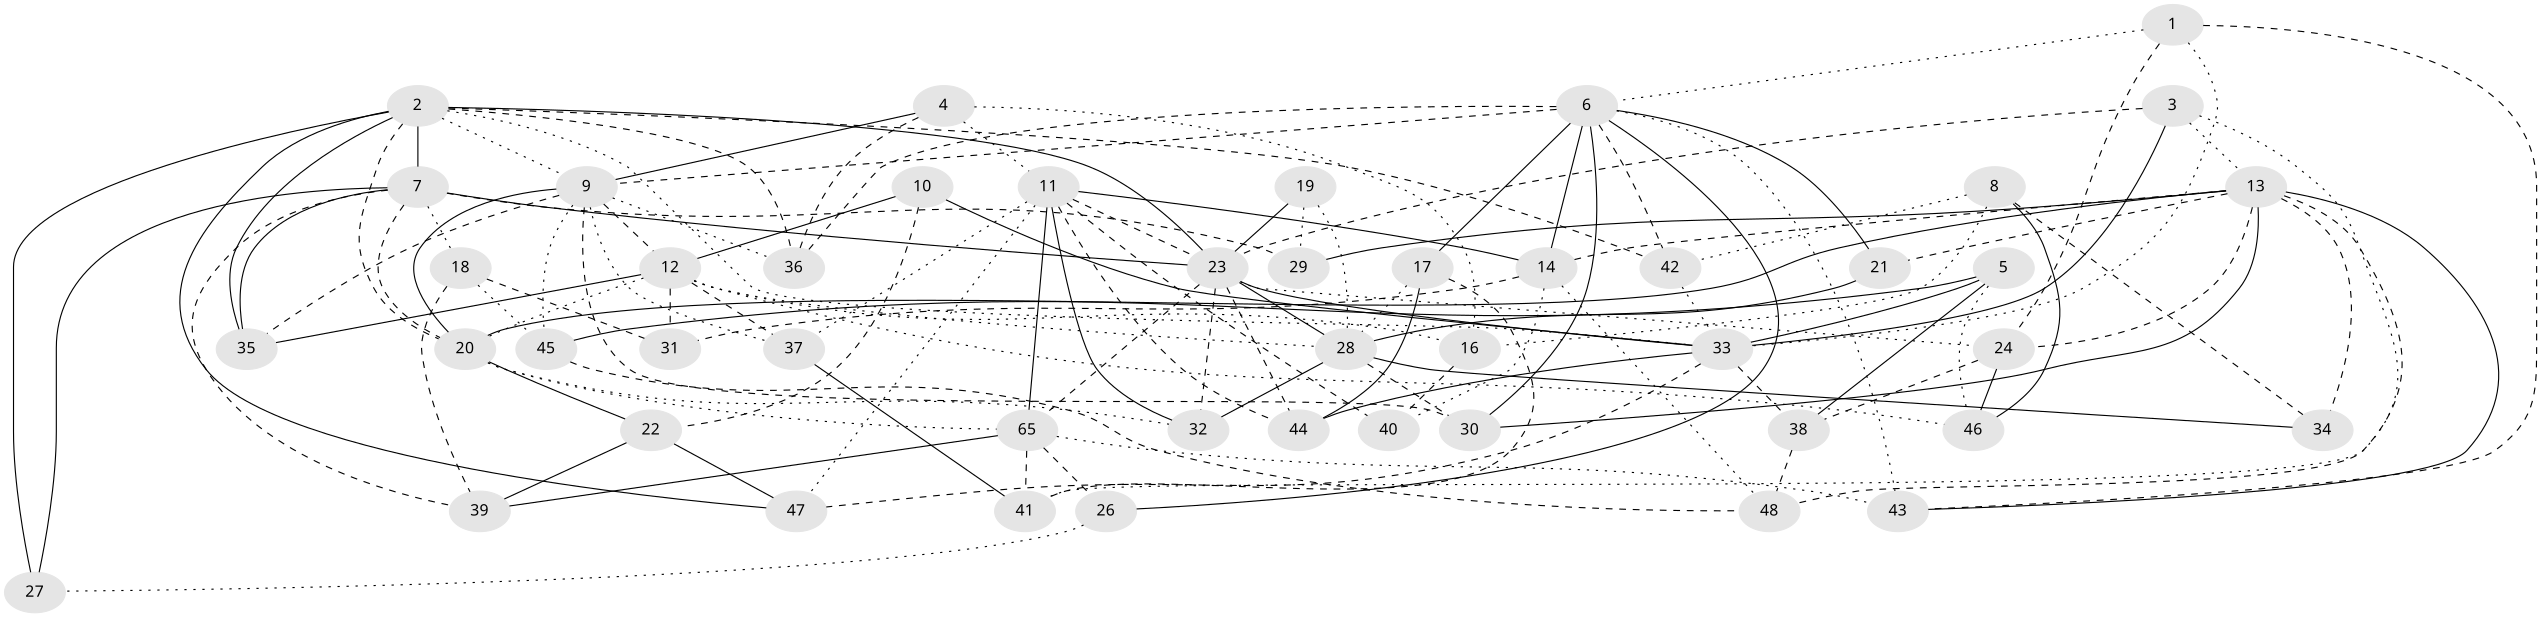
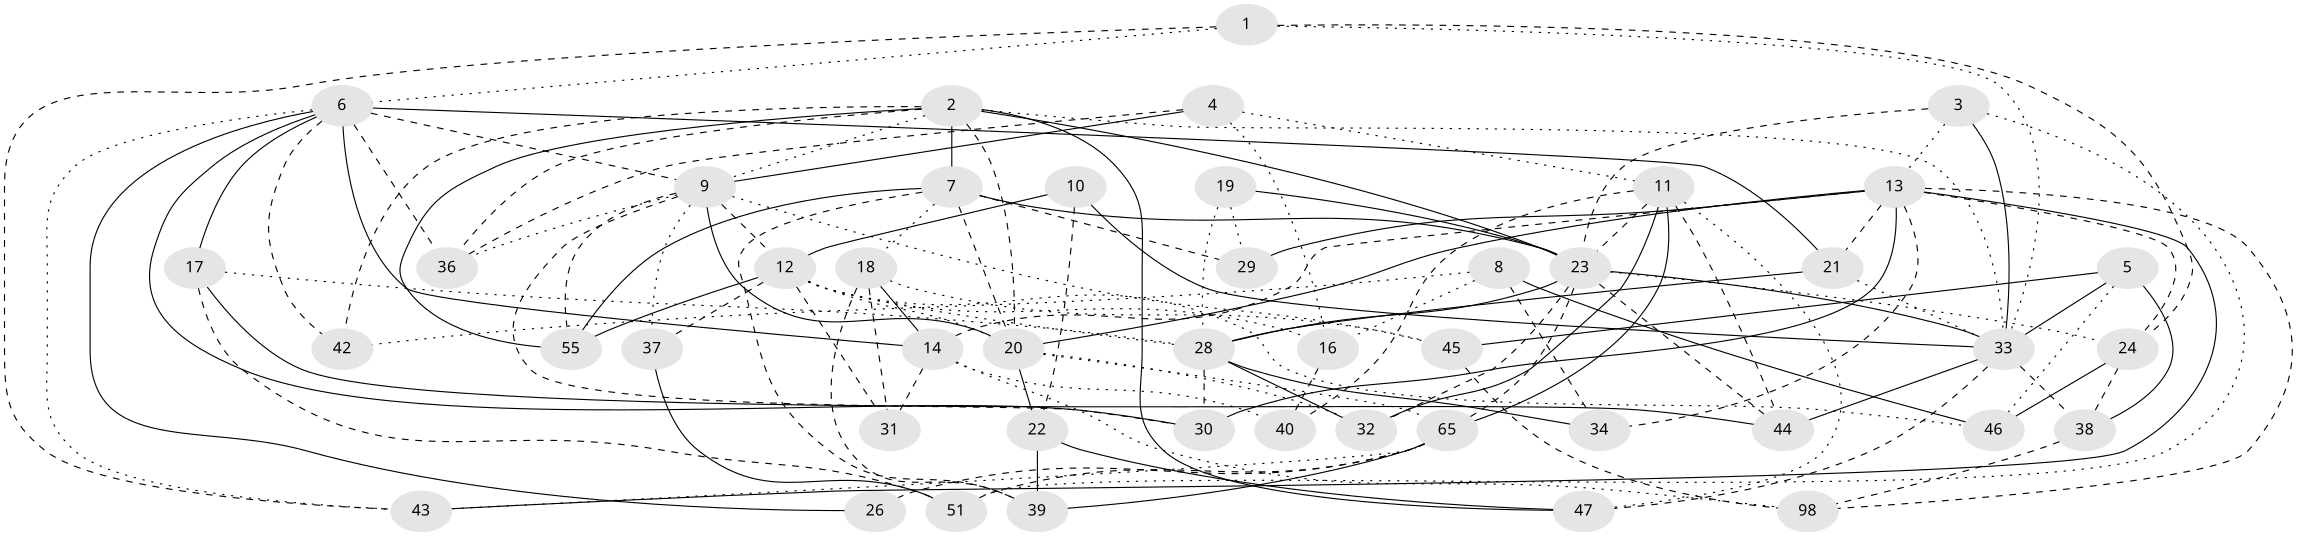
(1288, 219) -> (899, 309)
(921, 268) -> none
(1692, 302) -> (1918, 309)
(247, 349) -> (571, 349)
(1025, 511) -> (956, 511)
(1770, 511) -> (1808, 511)
(35, 592) -> none
